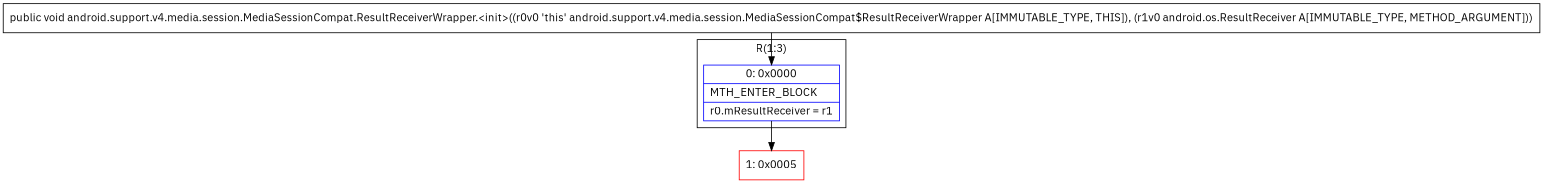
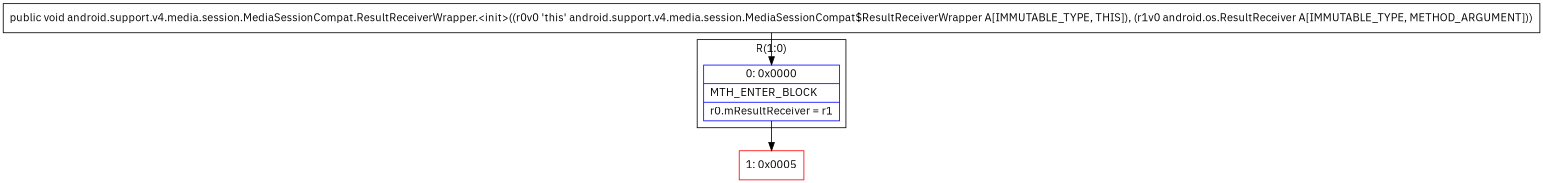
(772, 49) -> (772, 49)
